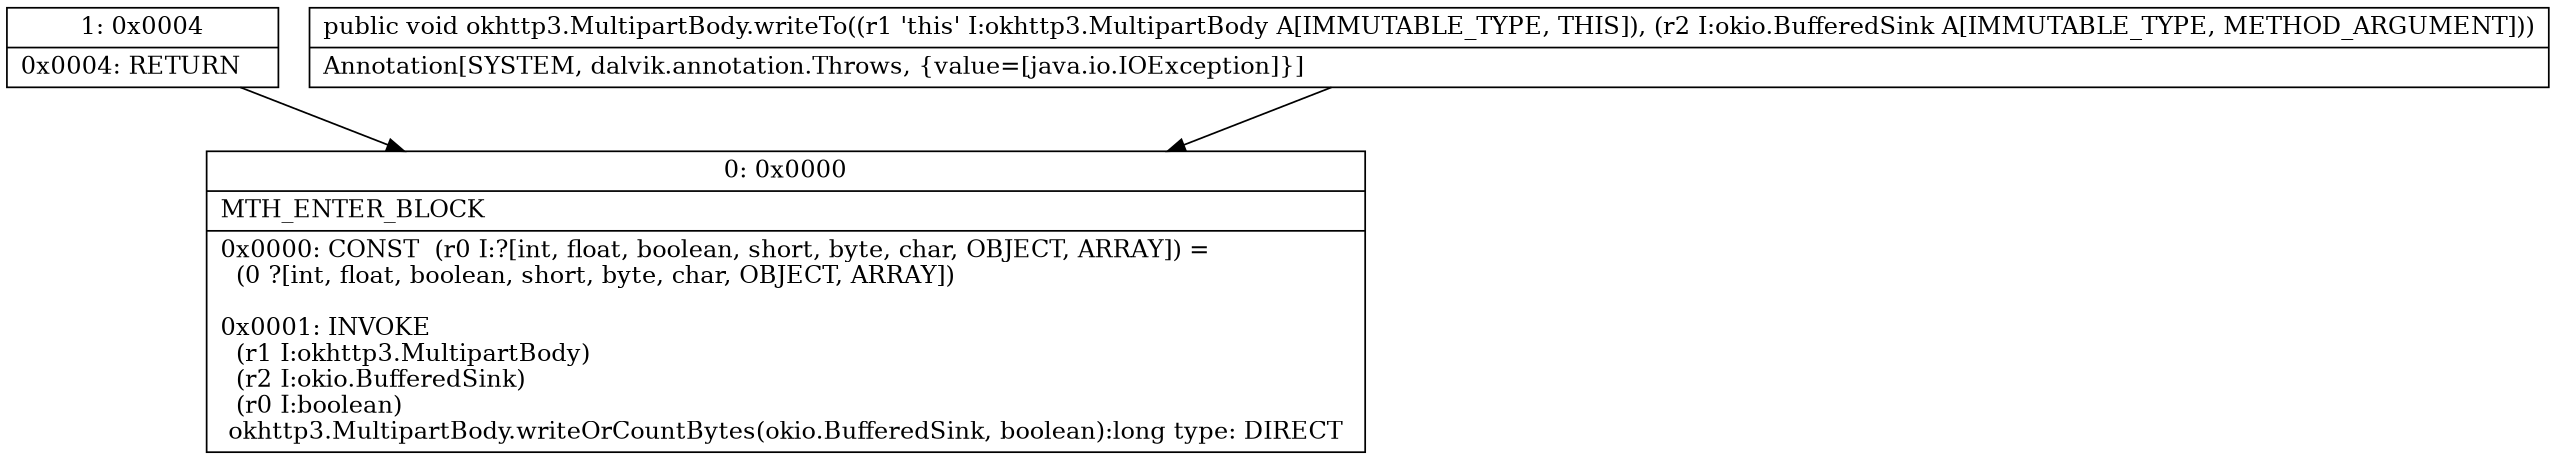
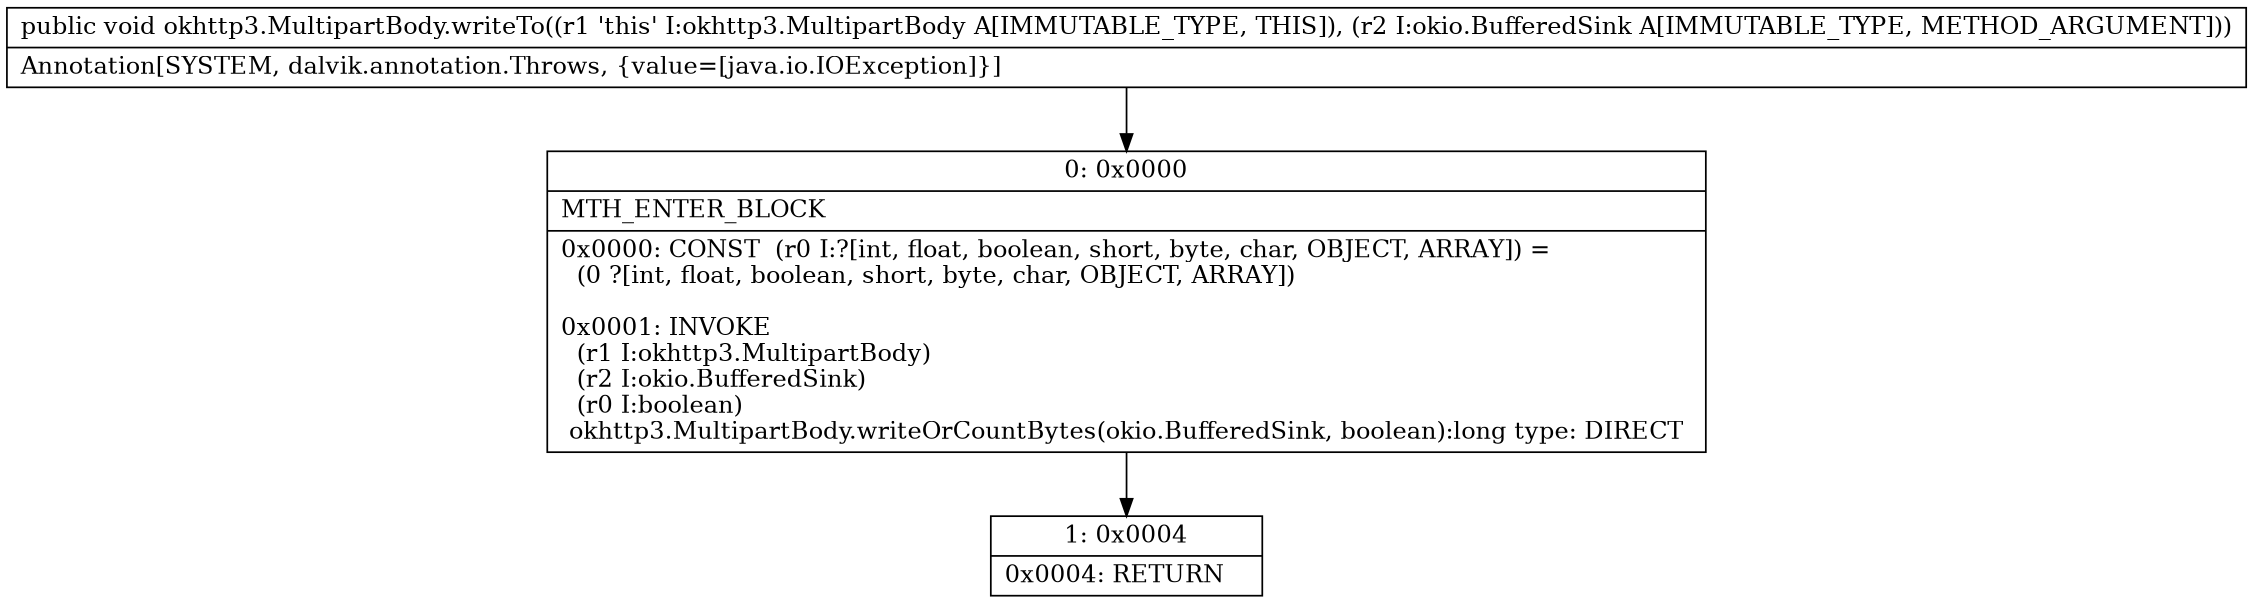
(314, 116) -> (1127, 475)
